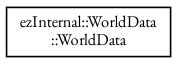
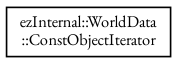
(89, 32) -> (89, 32)
